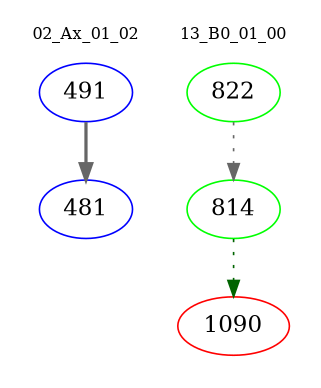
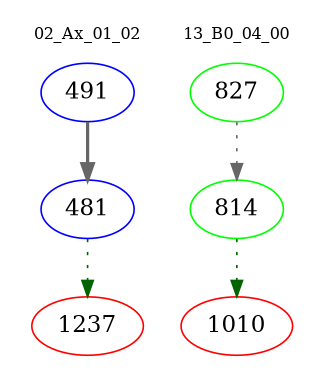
(234, 35) -> (237, 35)
(234, 92) -> (237, 92)
none -> (88, 326)
(234, 326) -> (237, 326)
